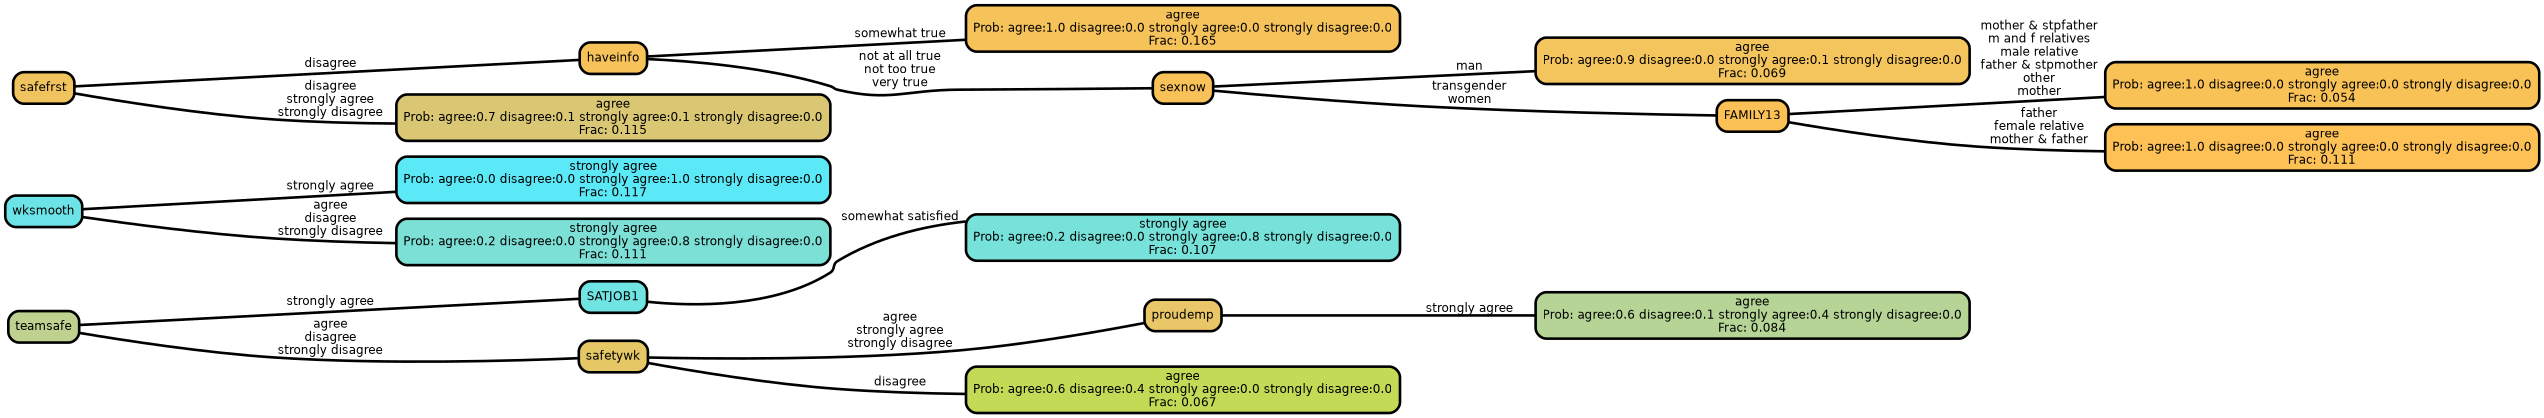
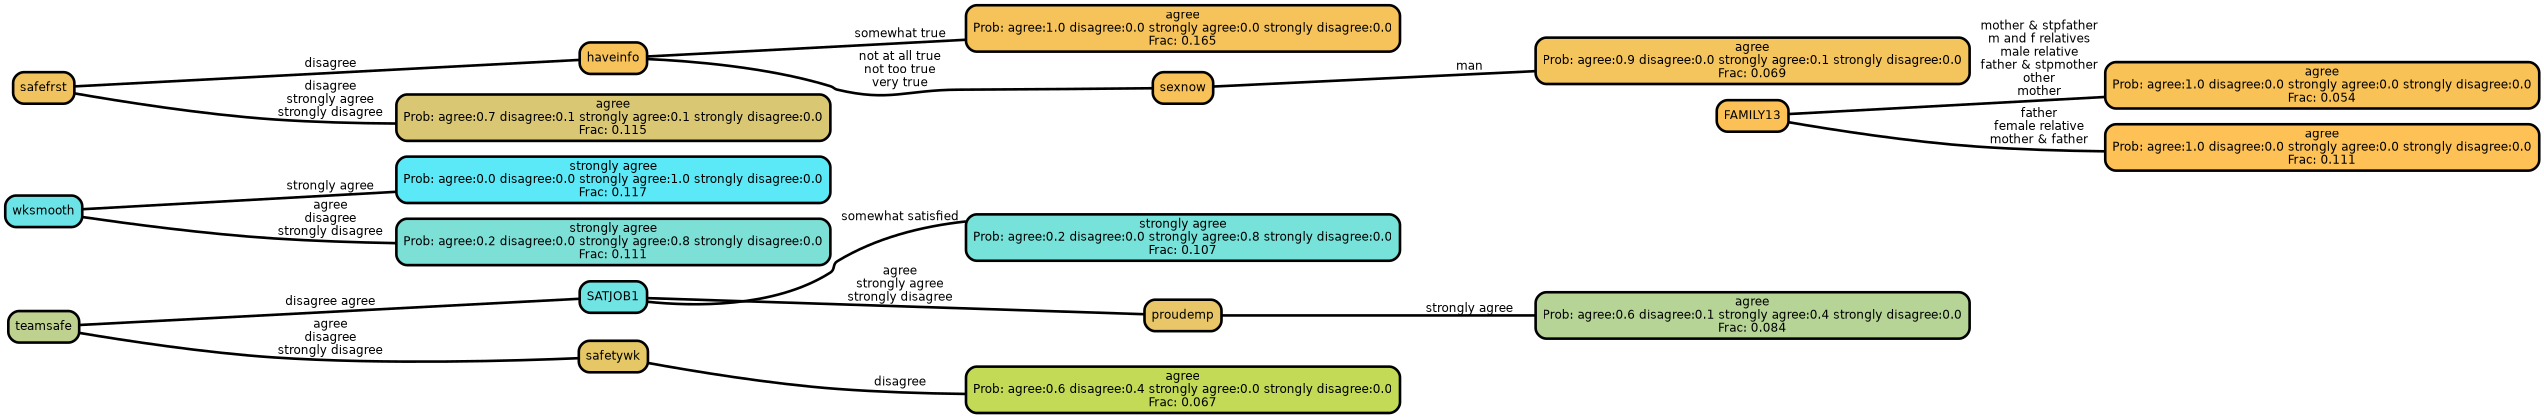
(1465, 108) -> none
(329, 302) -> (329, 302)
(897, 355) -> (896, 306)
